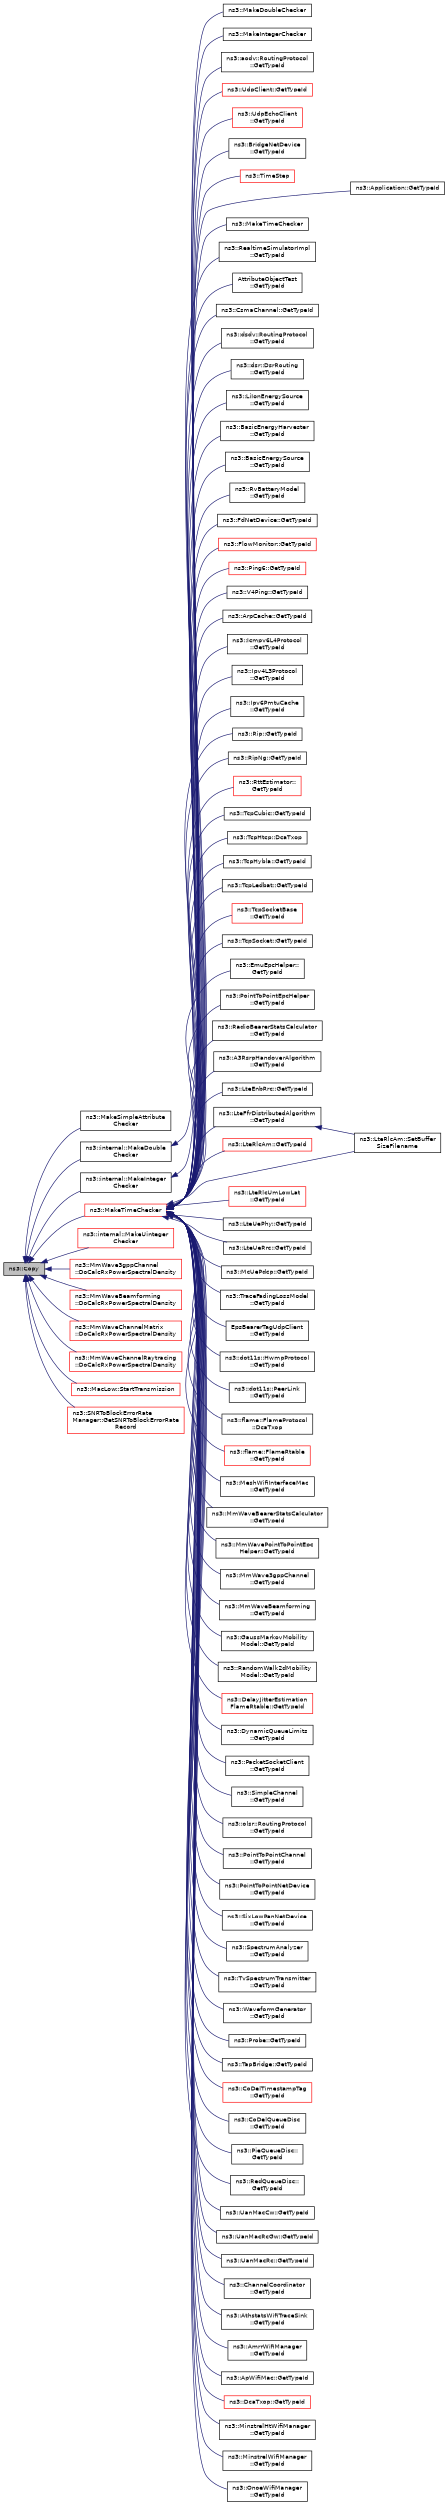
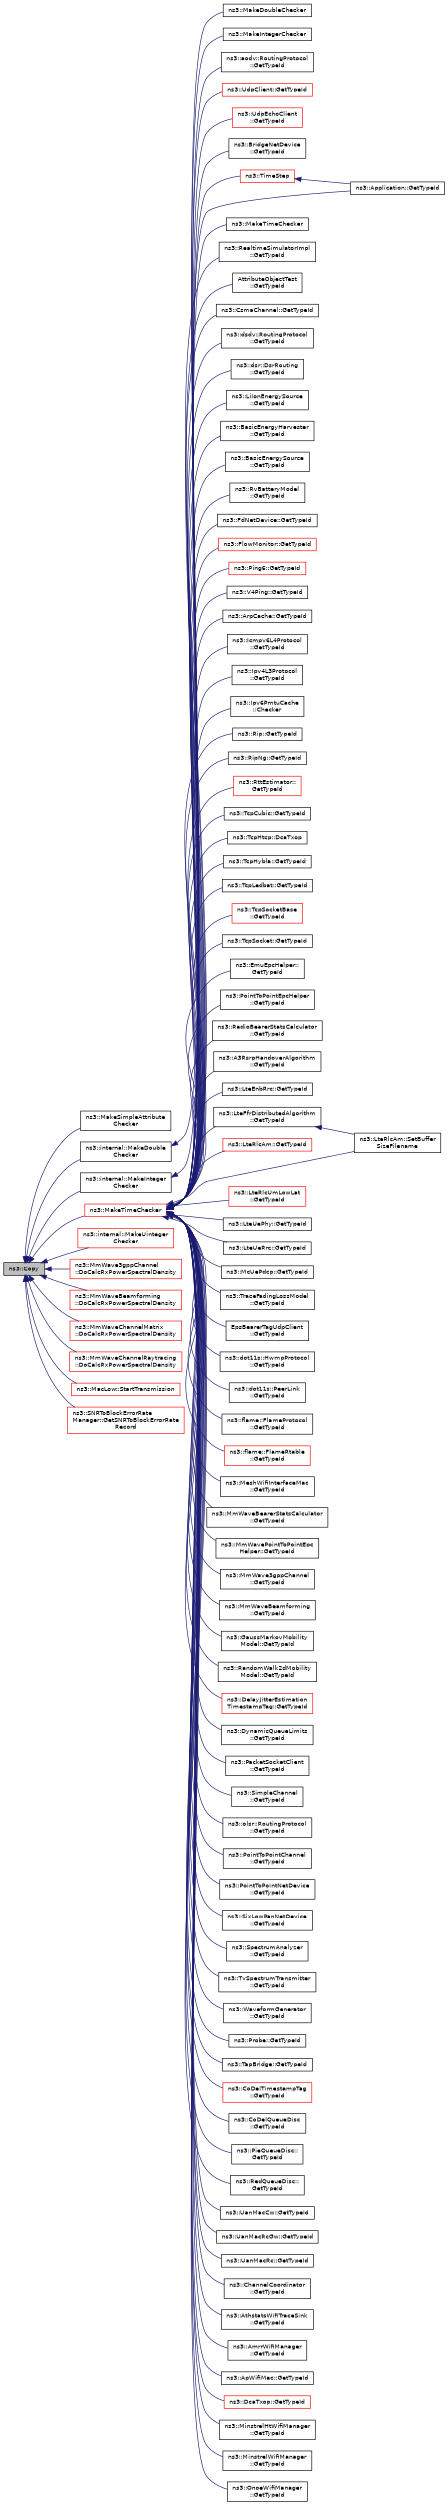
none -> (326, 182)
(267, 707) -> (267, 707)
(267, 1424) -> (267, 1424)
(267, 1703) -> (267, 1703)
